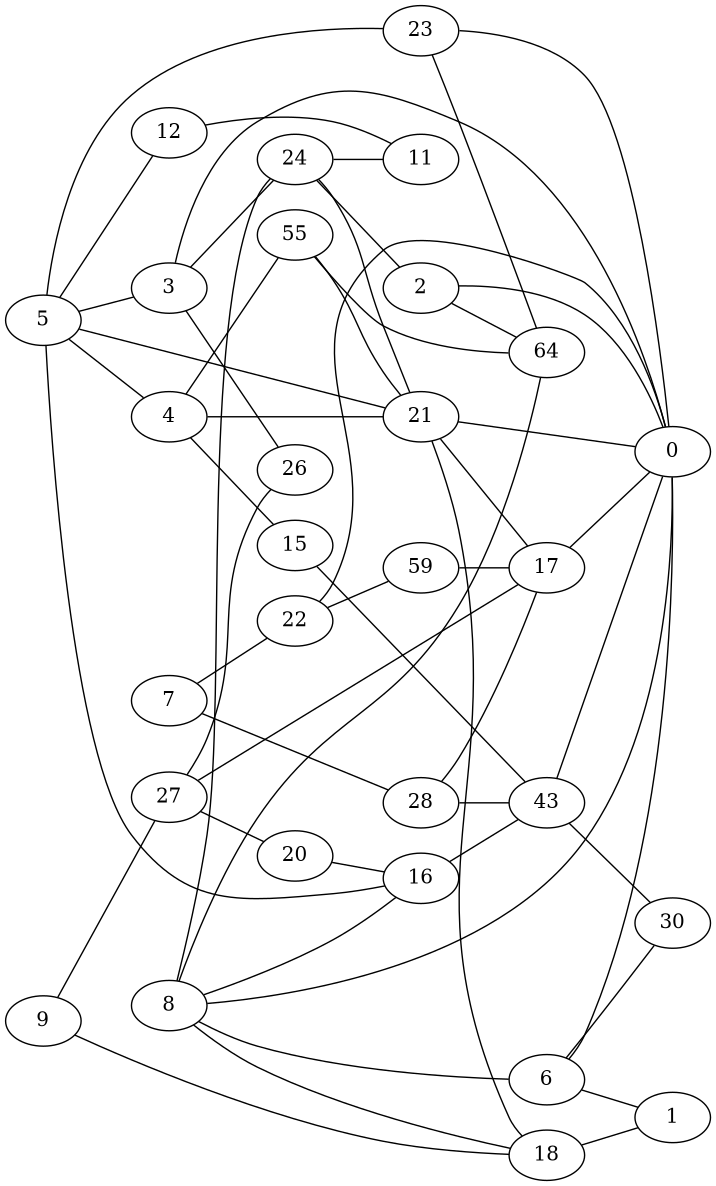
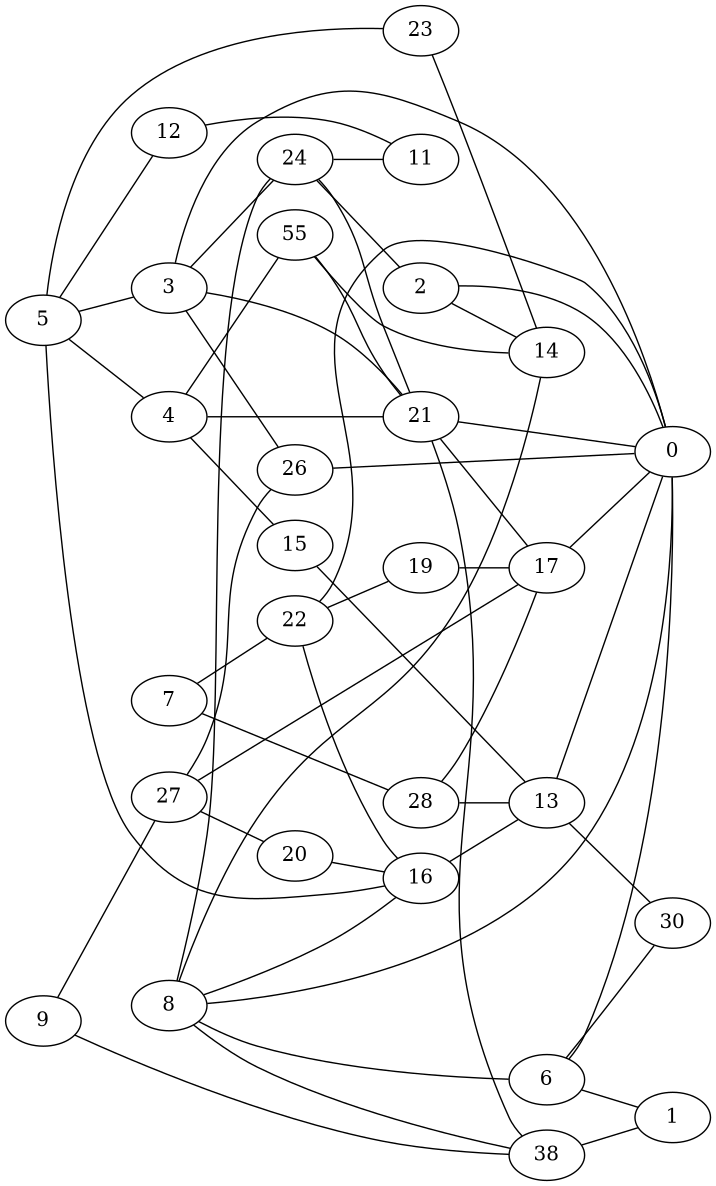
(628, 180) -> (484, 461)
(547, 352) -> (547, 352)
(240, 371) -> (315, 324)
(421, 568) -> (421, 568)
none -> (341, 757)
(547, 803) -> (547, 803)
(547, 1155) -> (547, 1155)
